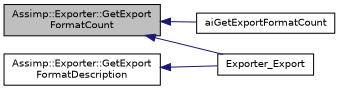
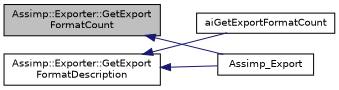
(183, 22) -> (195, 41)
(266, 65) -> (266, 65)
